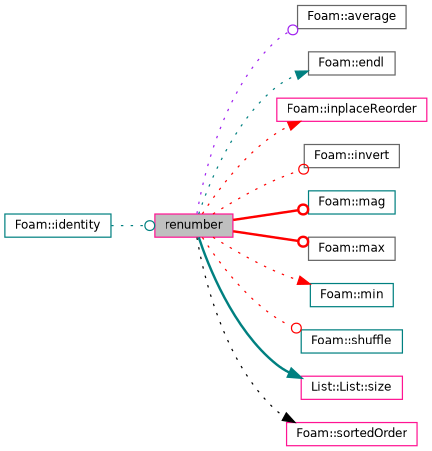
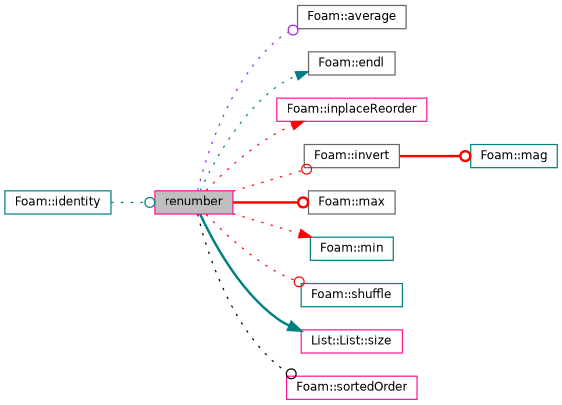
(265, 215) -> (430, 156)
(226, 335) -> (229, 301)
